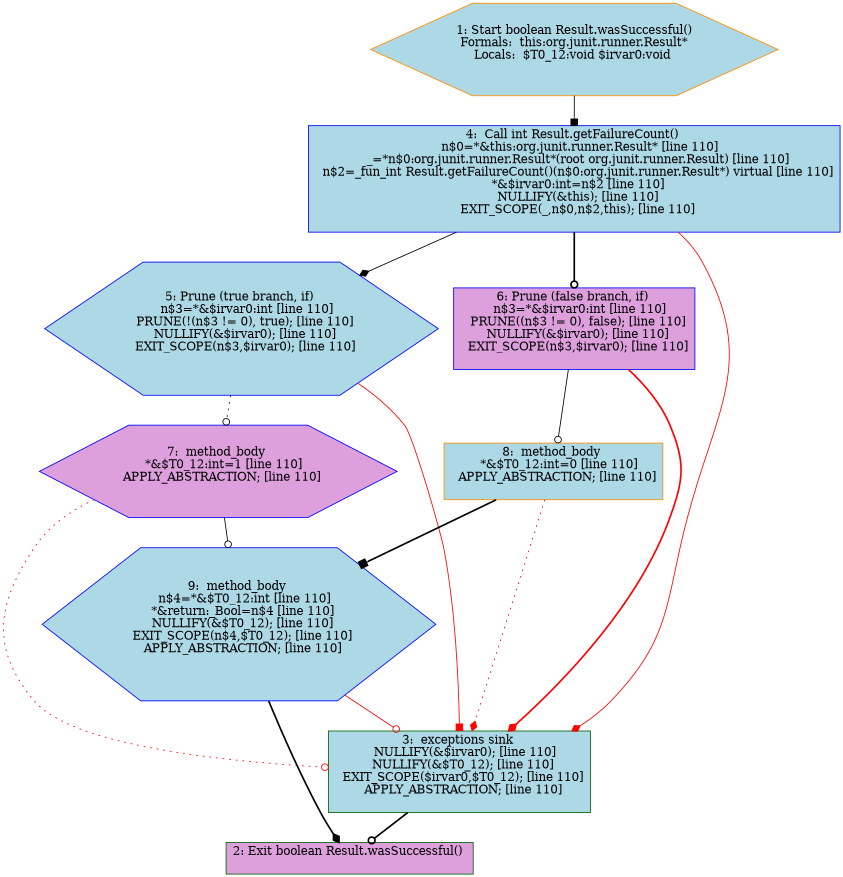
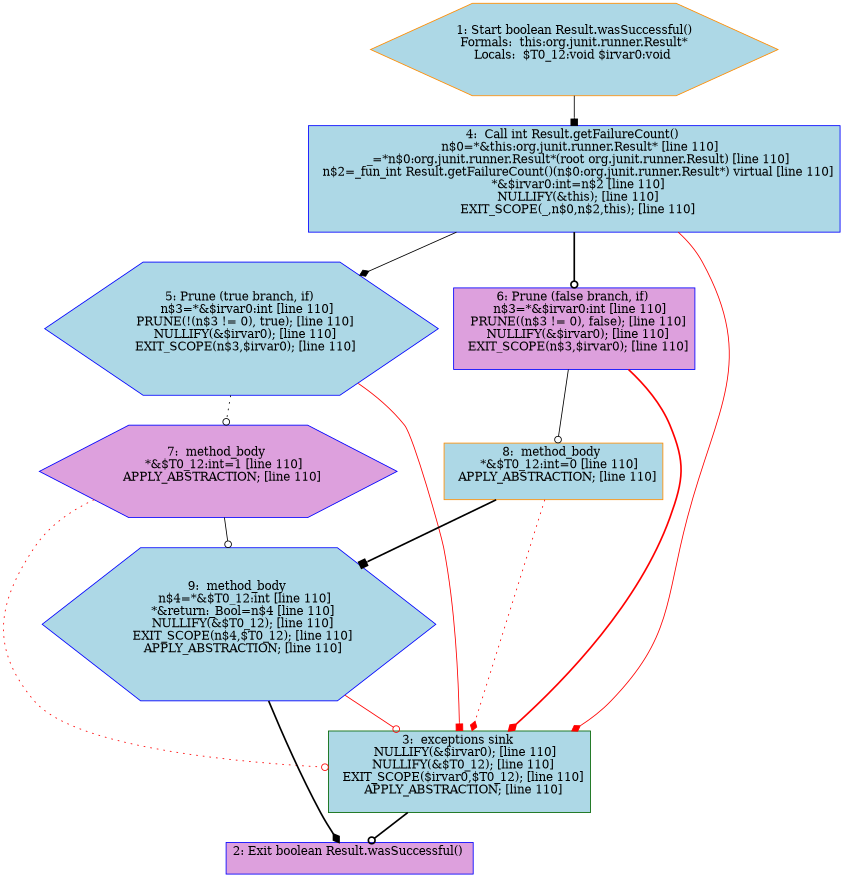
(350, 858) -> (350, 858)
